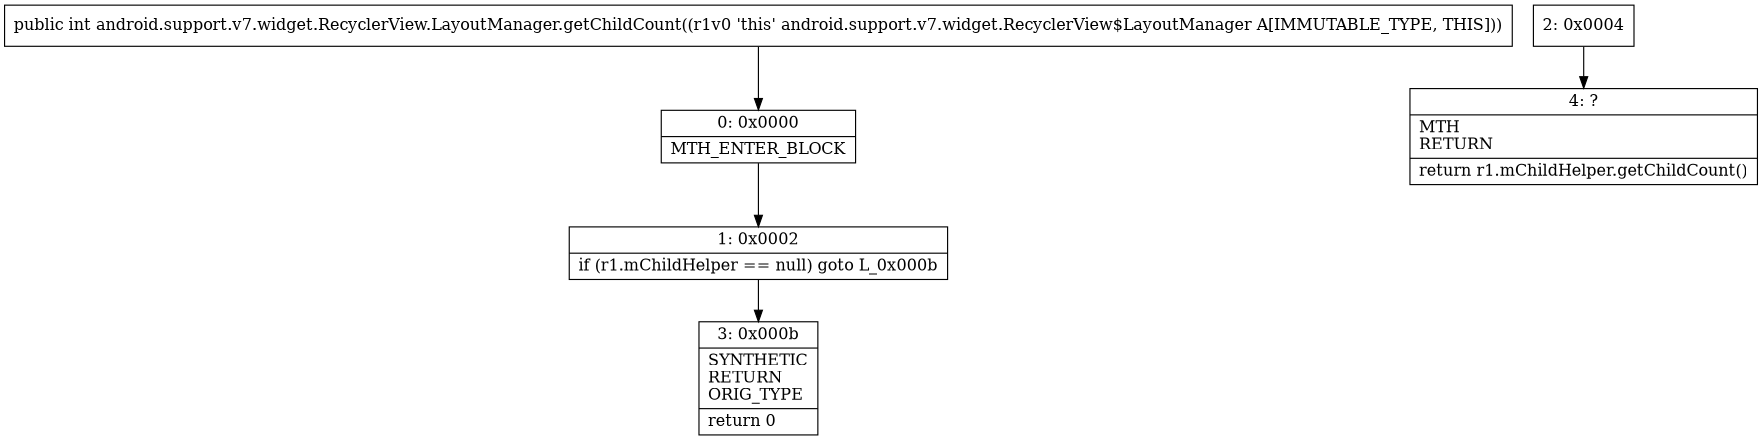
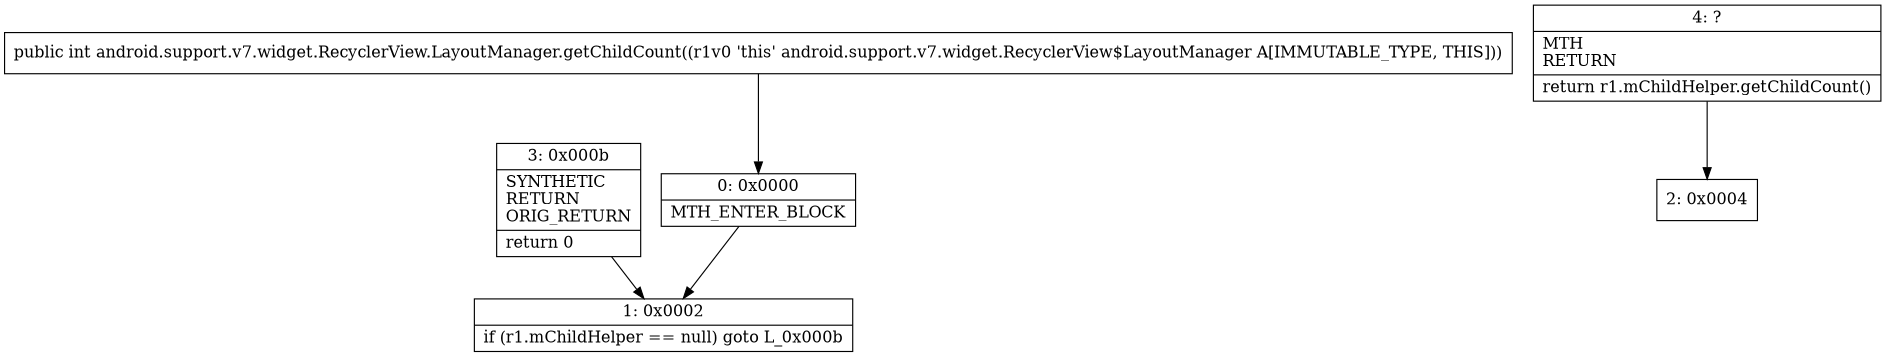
(1584, 62) -> (1707, 134)
(758, 295) -> (624, 273)
(756, 395) -> (569, 217)
